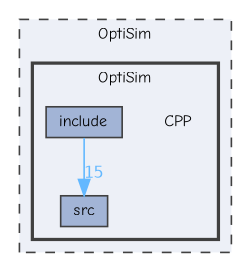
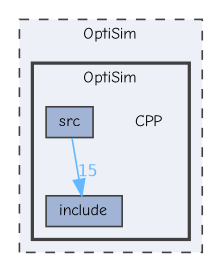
(84, 159) -> (75, 159)
